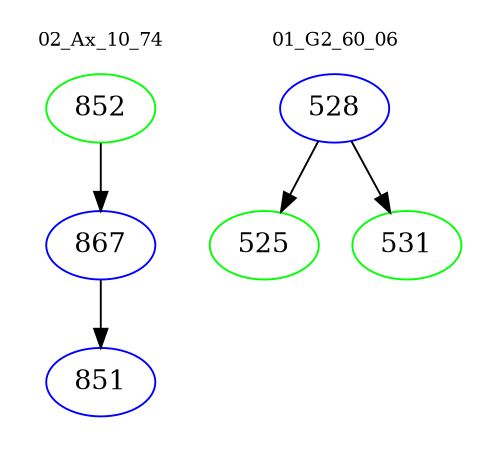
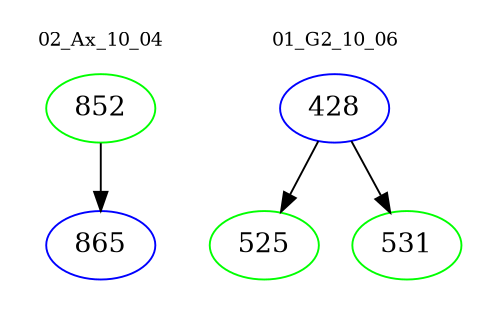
(101, 41) -> (101, 41)
(336, 41) -> (336, 41)
(335, 108) -> (335, 108)
(101, 245) -> (101, 245)
(101, 382) -> none
